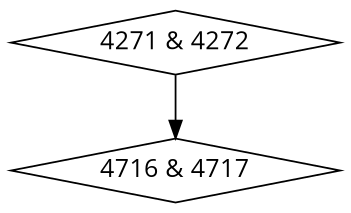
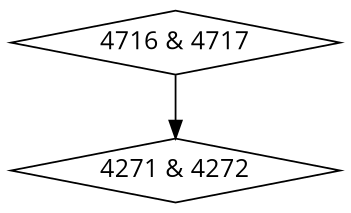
(176, 98) -> (176, 98)
